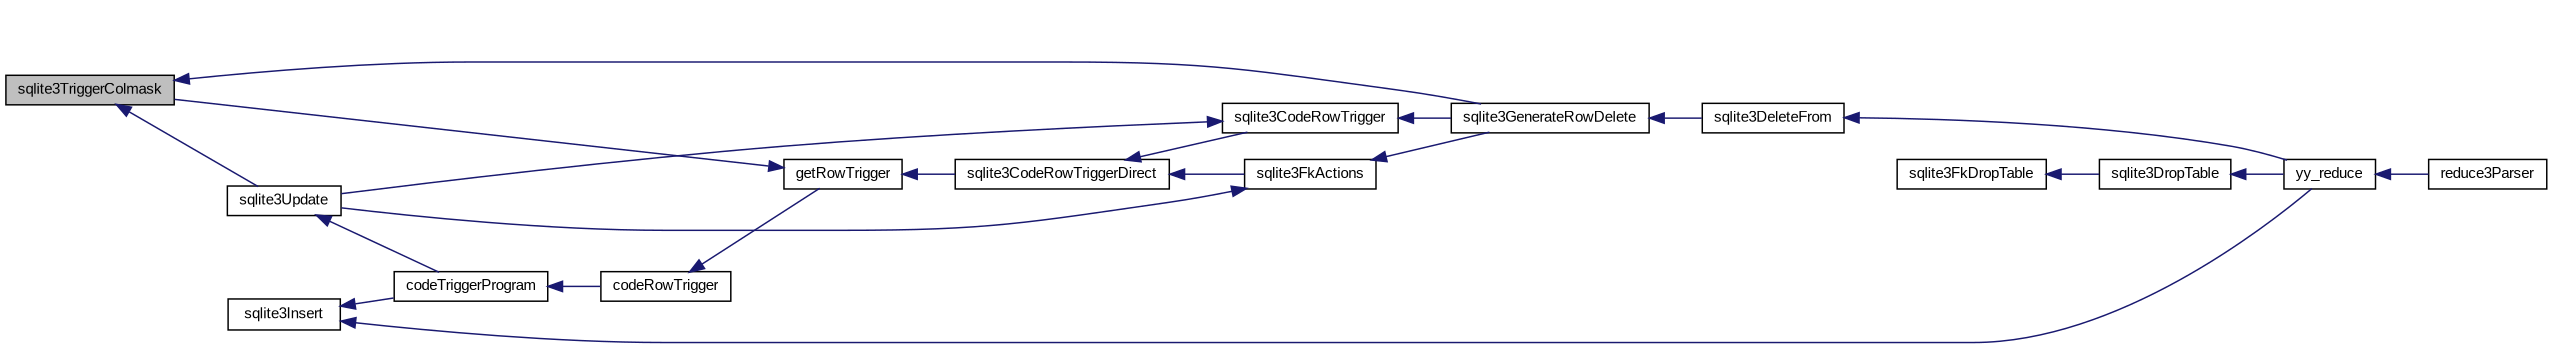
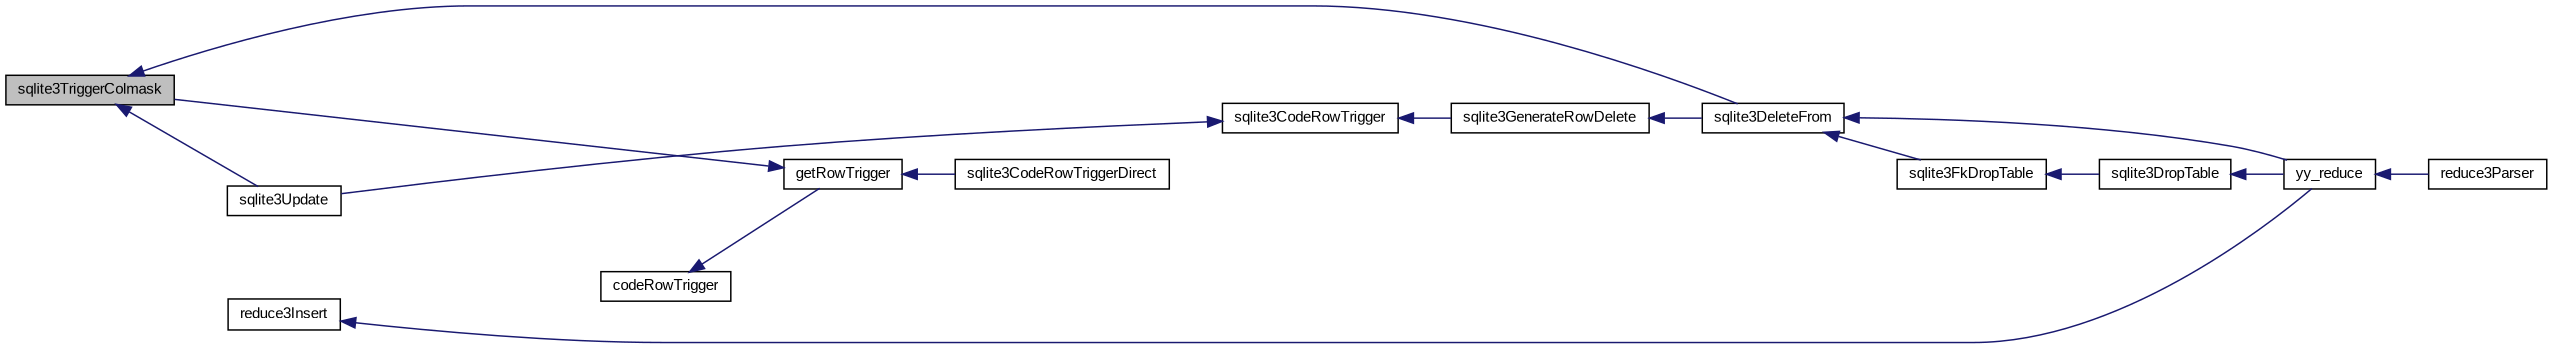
(836, 62) -> (943, 6)
(1194, 144) -> none
none -> (1880, 148)
(1310, 174) -> none
(471, 286) -> none
(284, 314) -> (284, 314)
